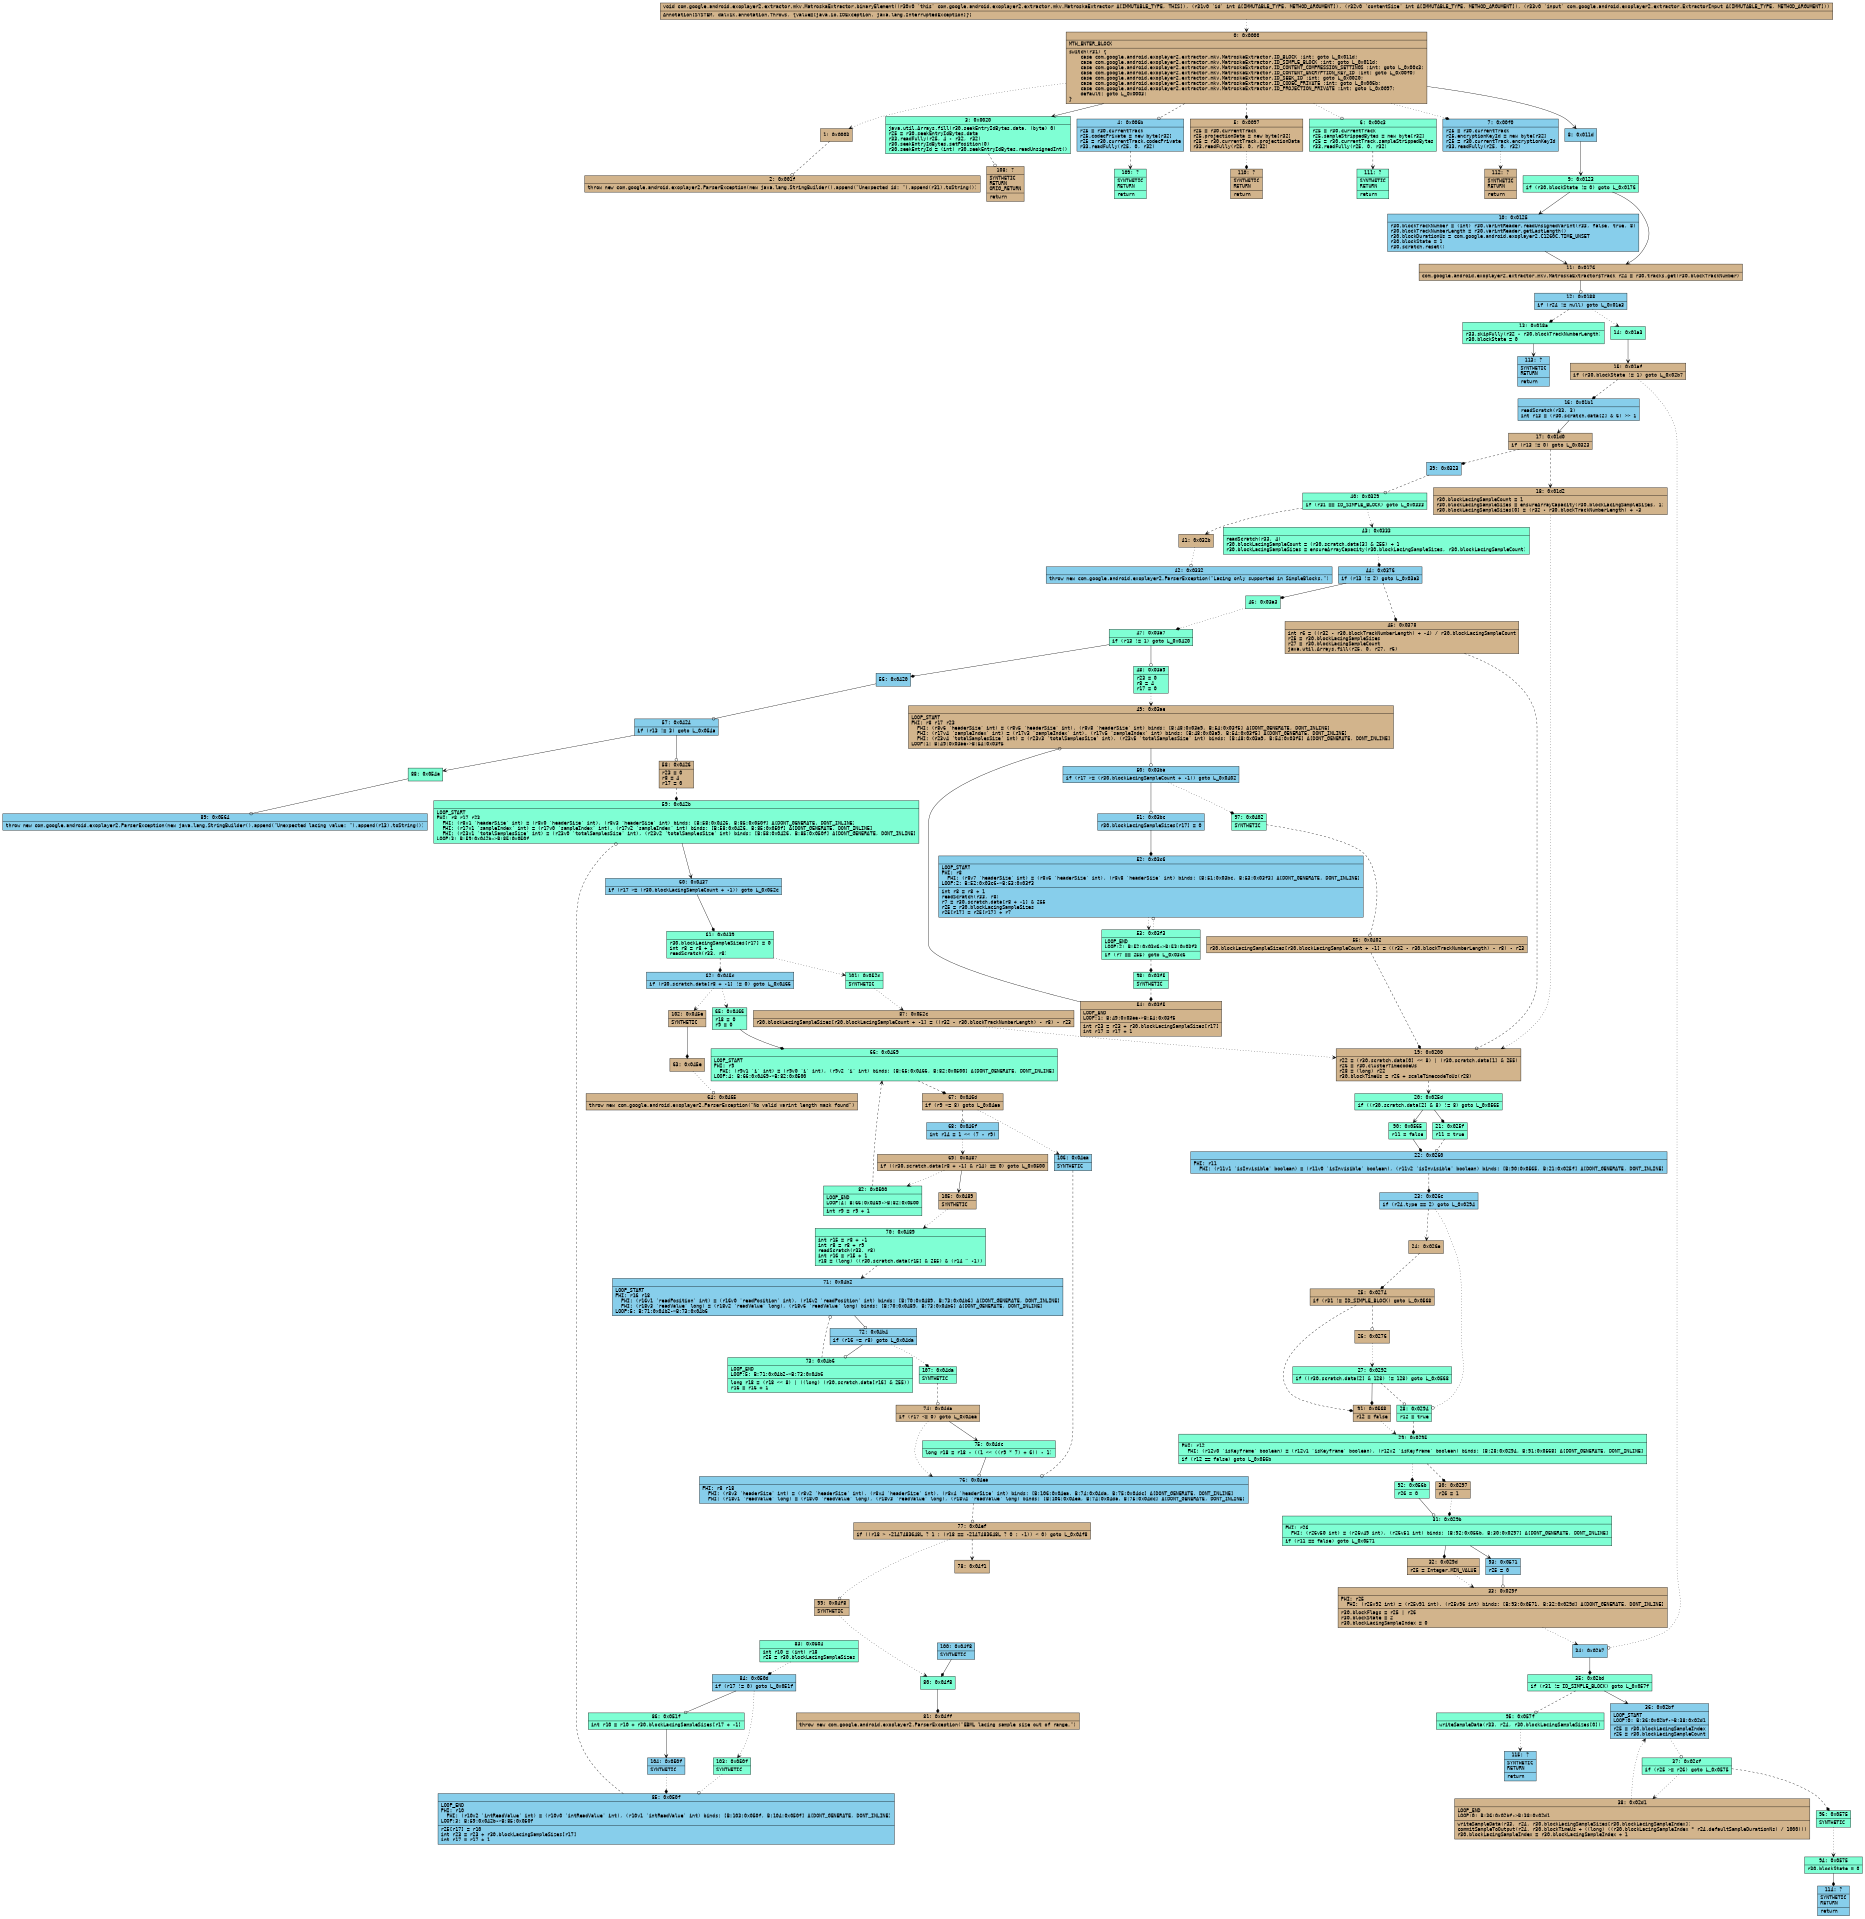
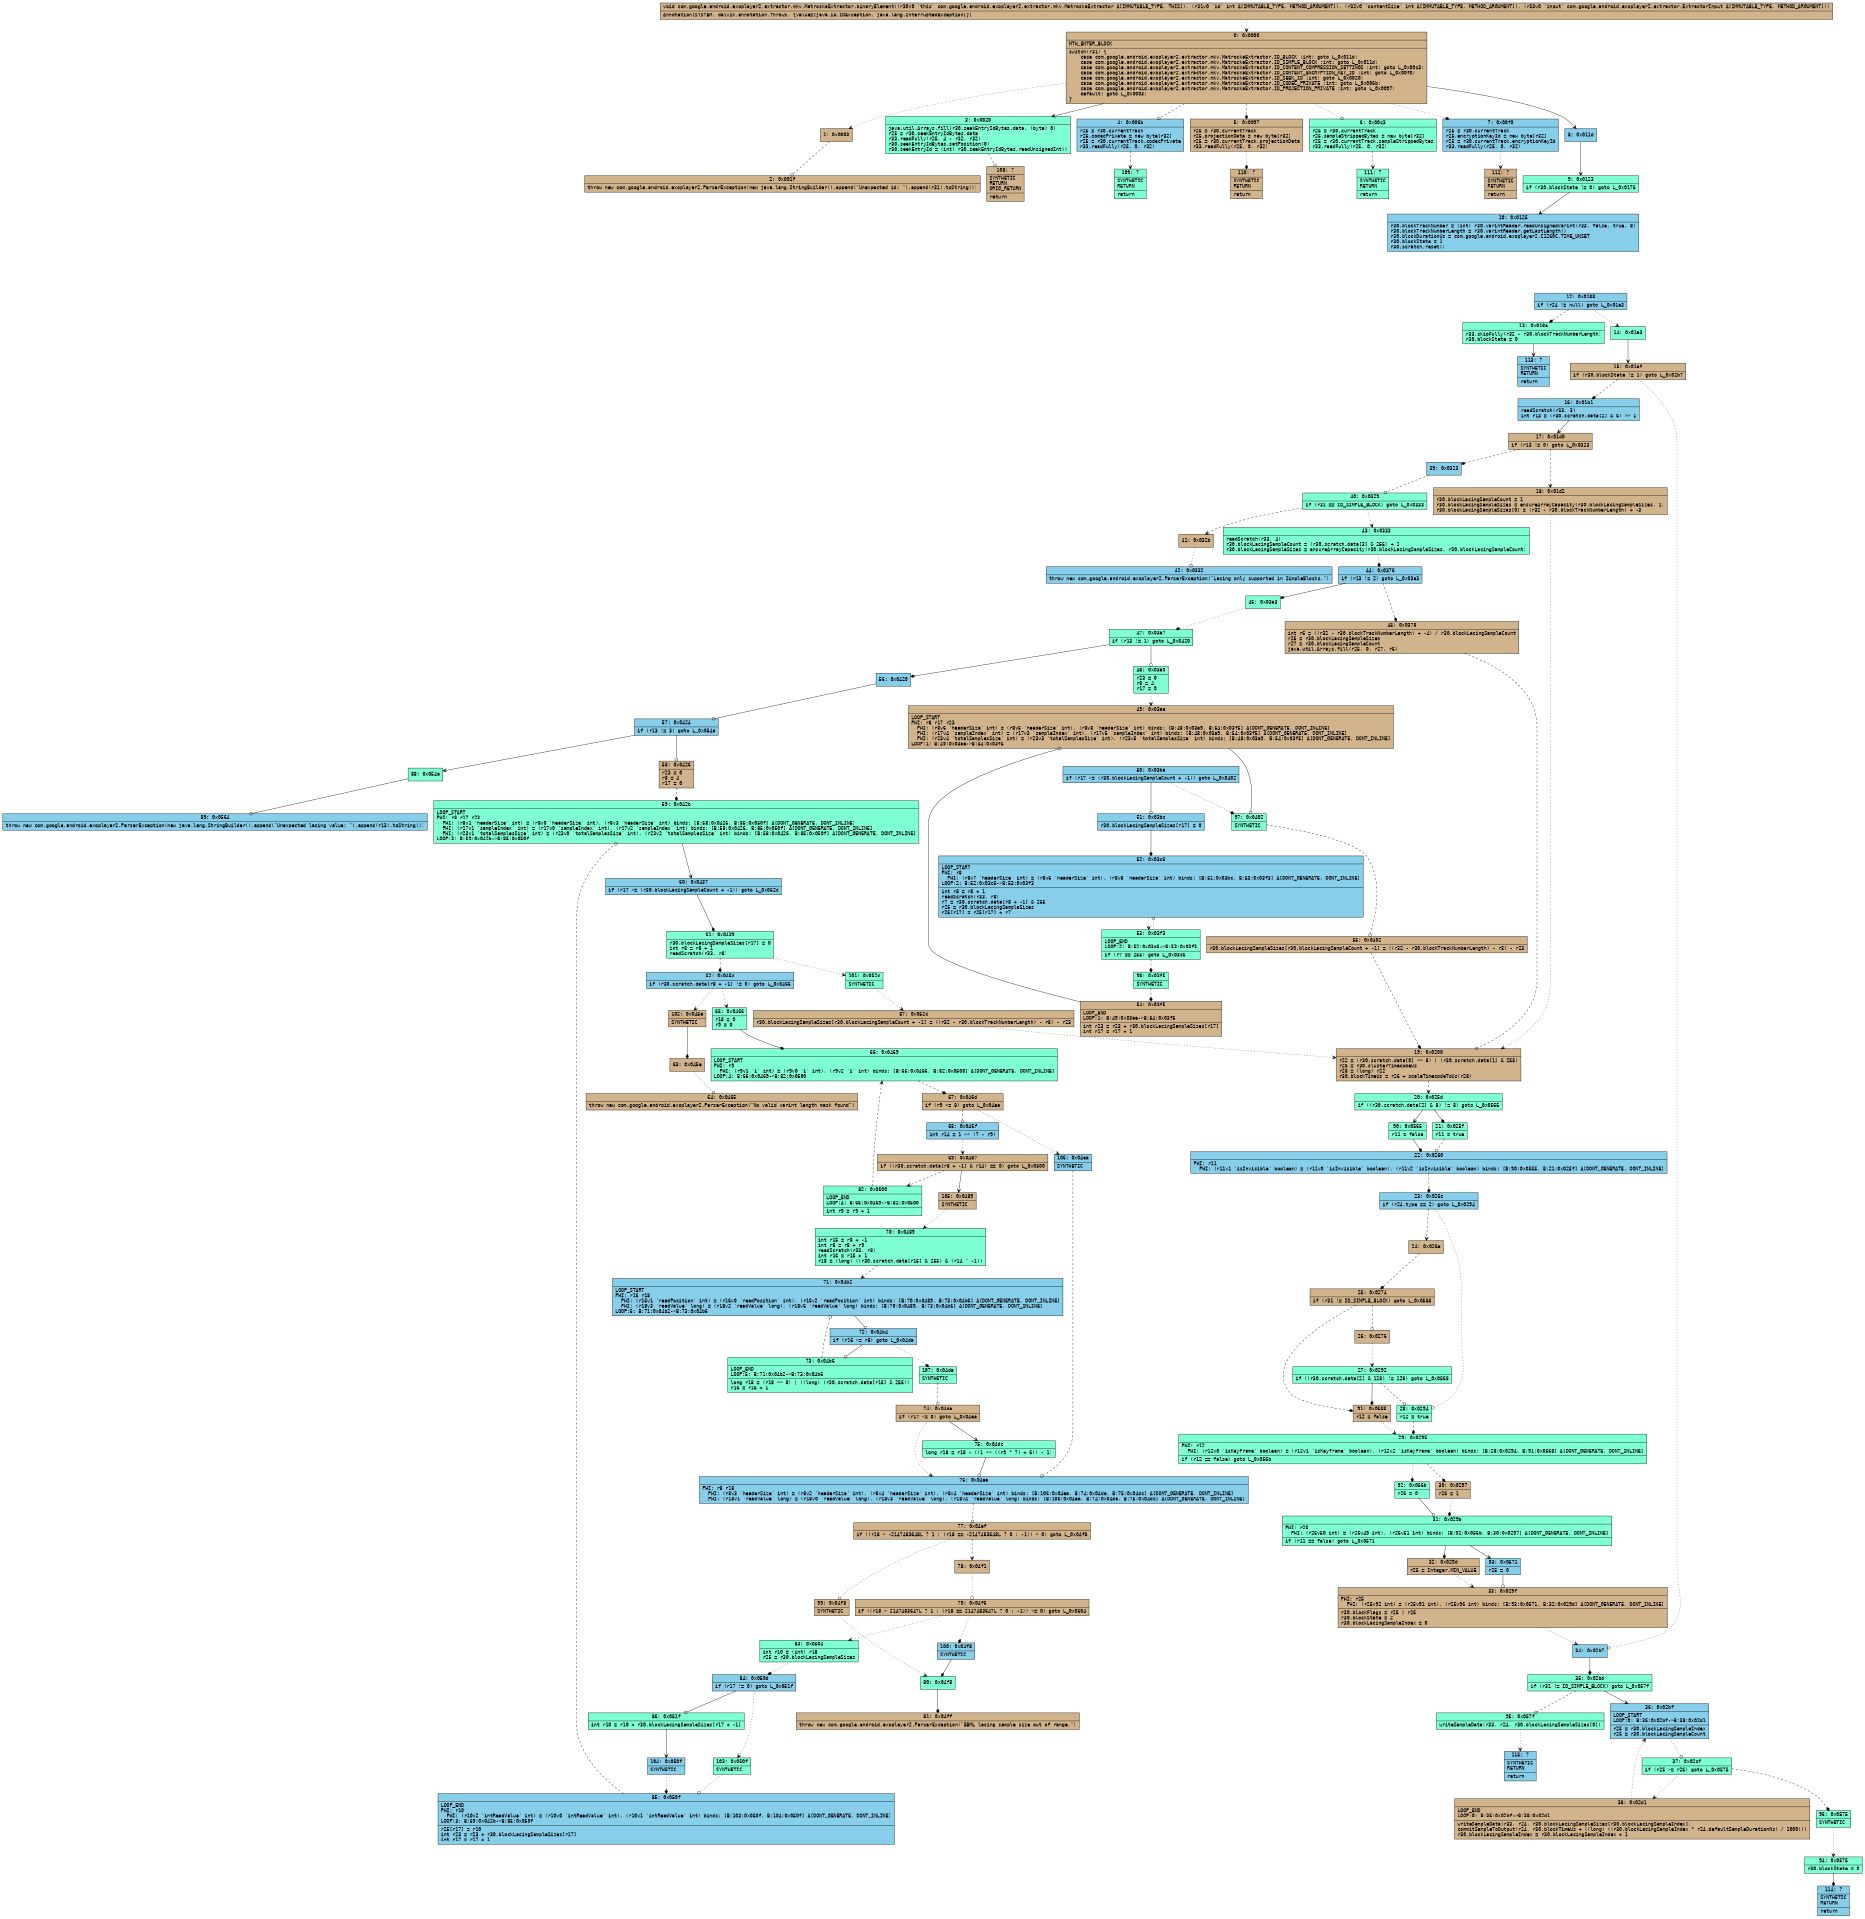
(1581, 272) -> none
(1151, 756) -> (1249, 776)
(927, 1178) -> (927, 1178)
none -> (972, 1608)
